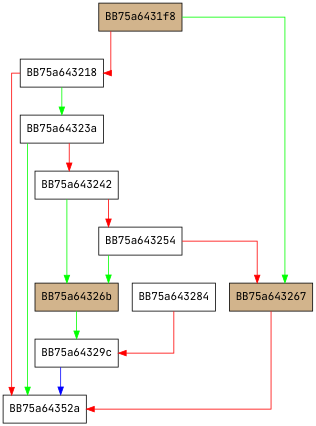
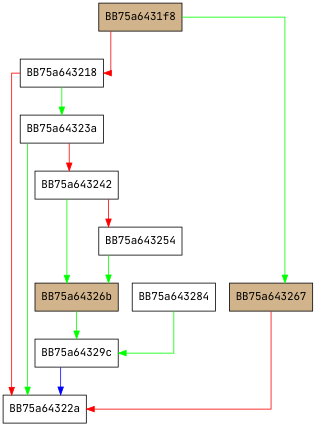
(237, 241) -> none
(171, 353) -> (171, 353)
(45, 409) -> (45, 409)
